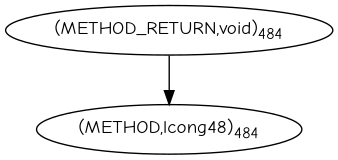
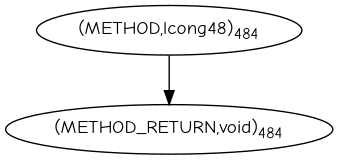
(169, 73) -> (169, 73)
